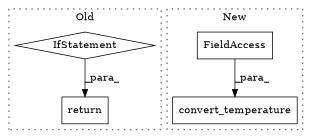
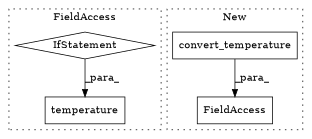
(85, 18) -> (85, 18)
(235, 74) -> (235, 74)
(85, 110) -> (85, 110)
